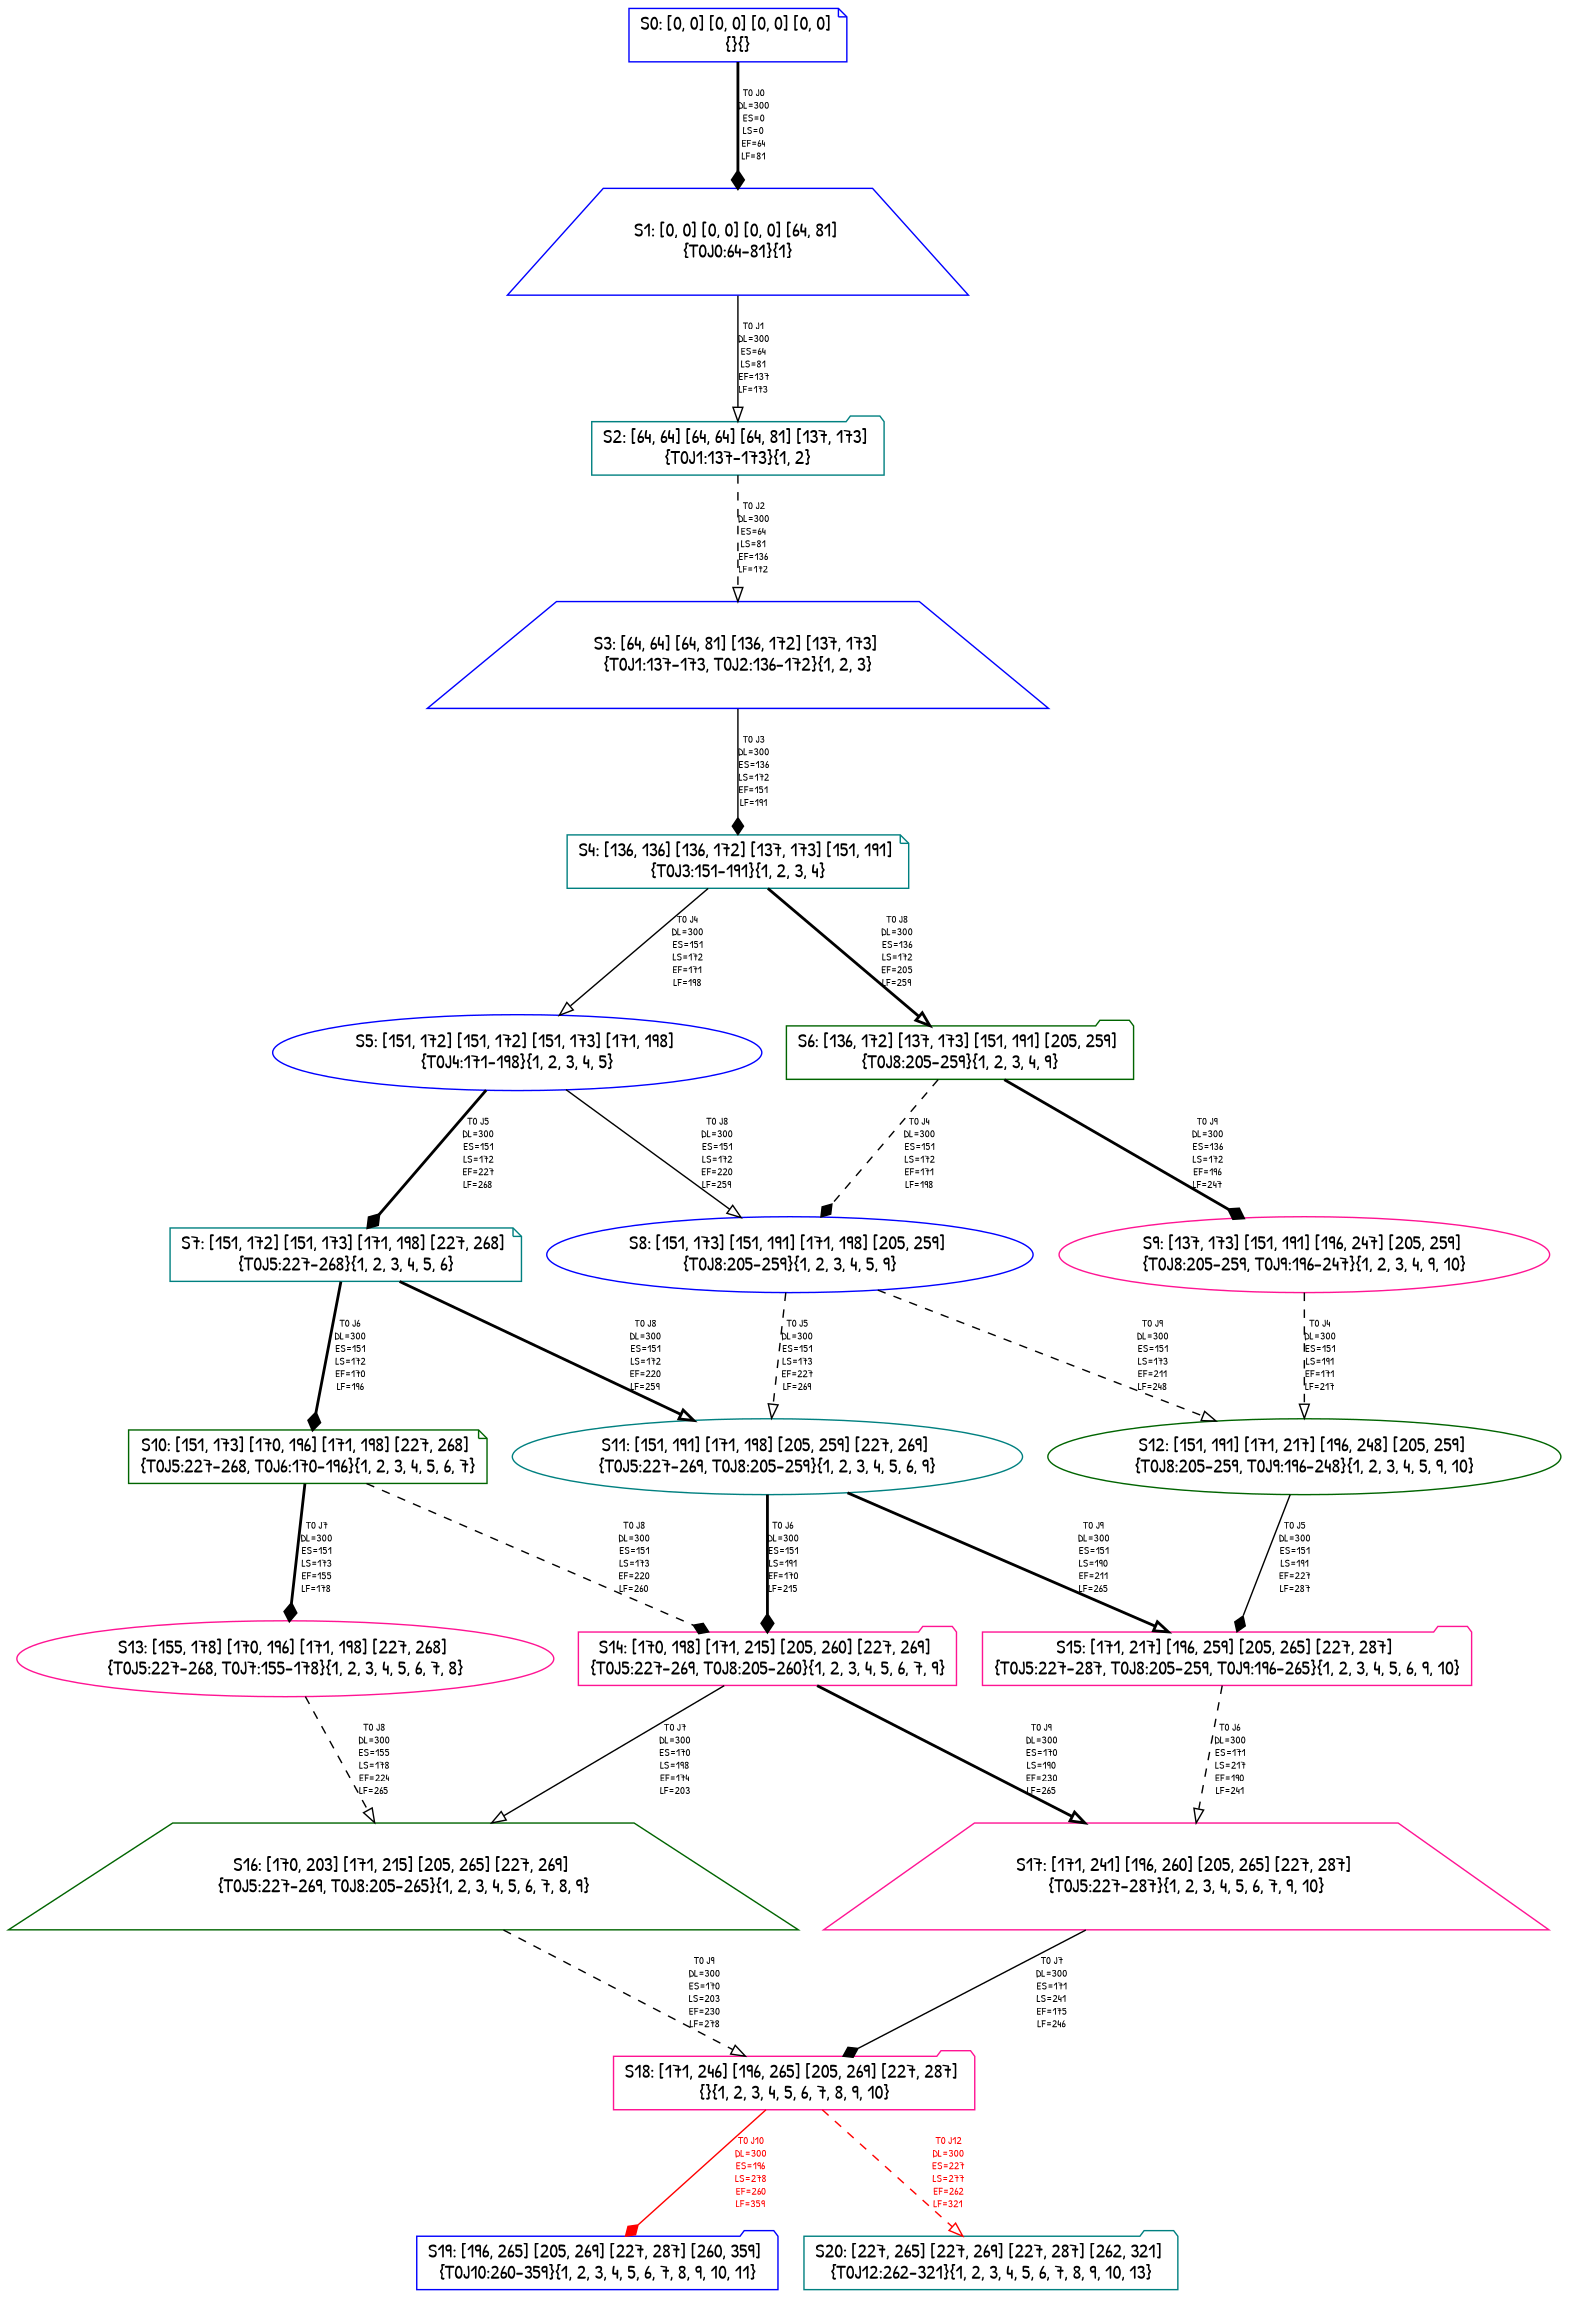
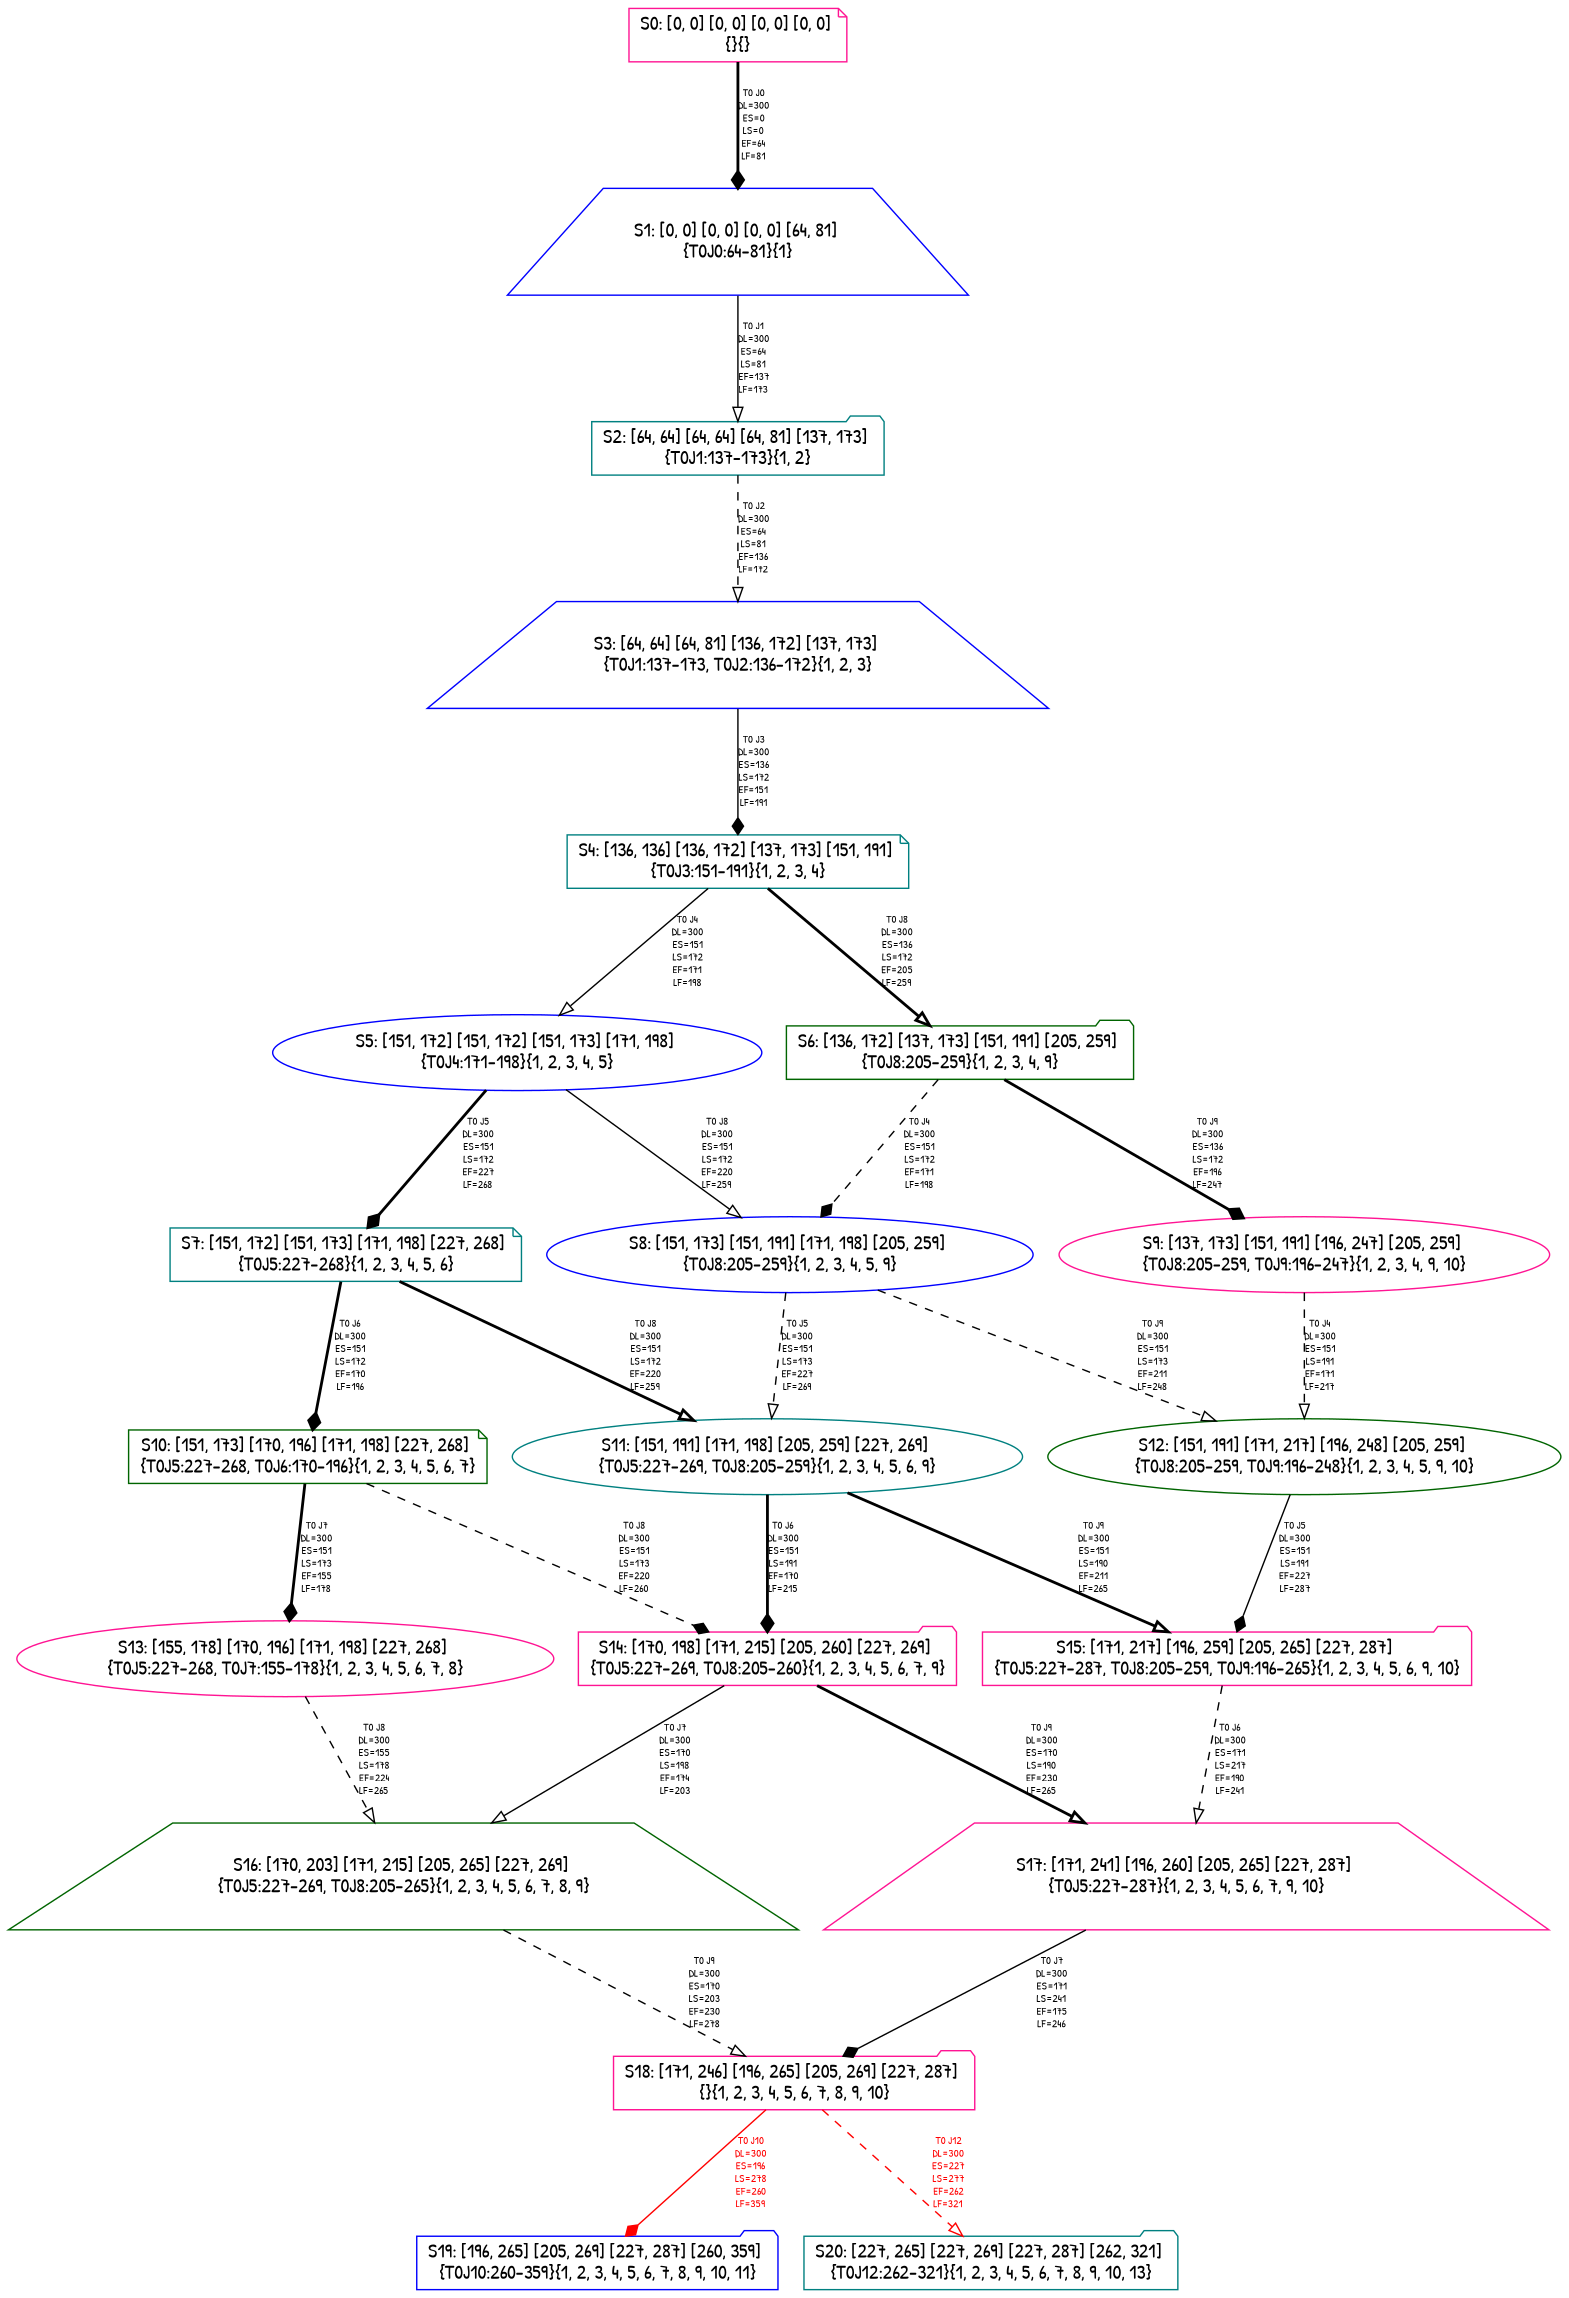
(738, 35) -> (738, 35)
